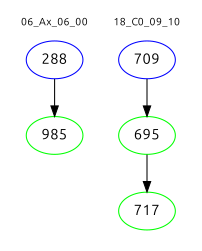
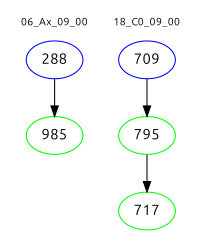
(55, 23) -> (55, 23)
(147, 23) -> (147, 23)
(147, 135) -> (147, 135)
